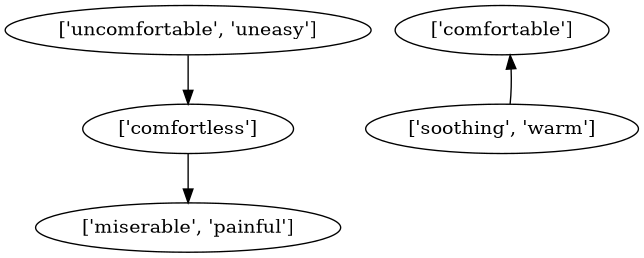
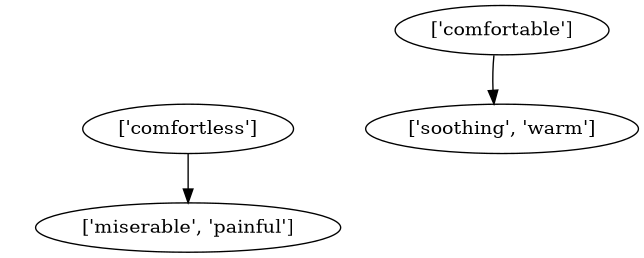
(188, 30) -> none
(511, 87) -> (493, 73)
